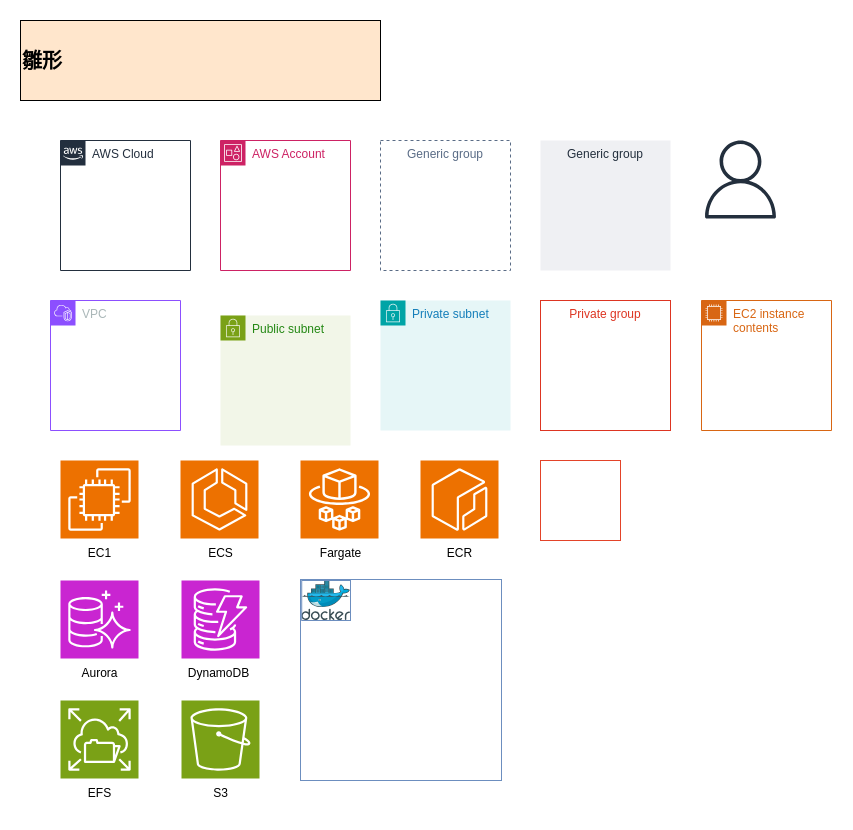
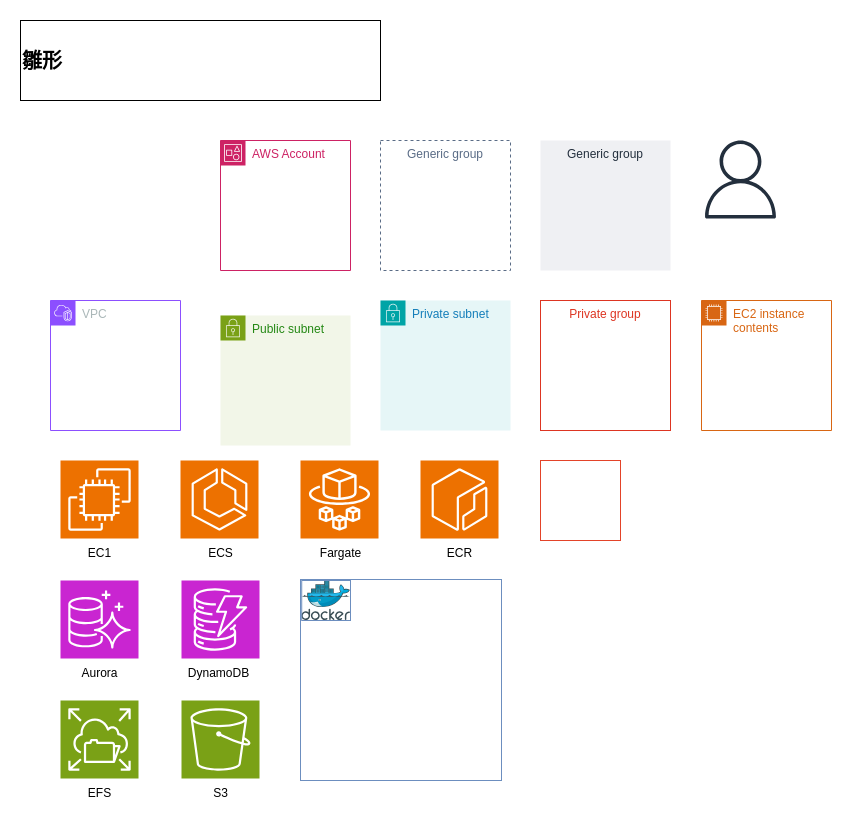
(201, 61) -> (201, 61)
(126, 206) -> none
